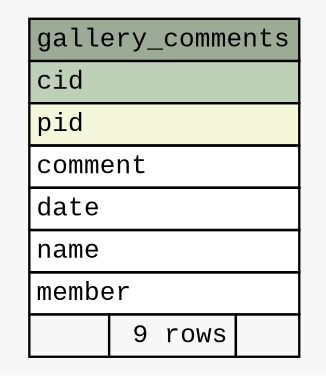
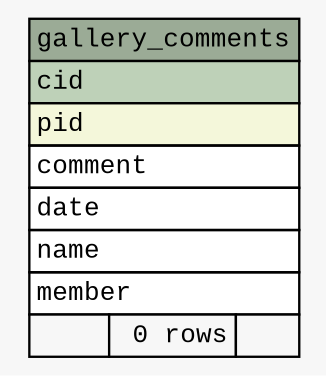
(181, 334) -> (181, 334)
